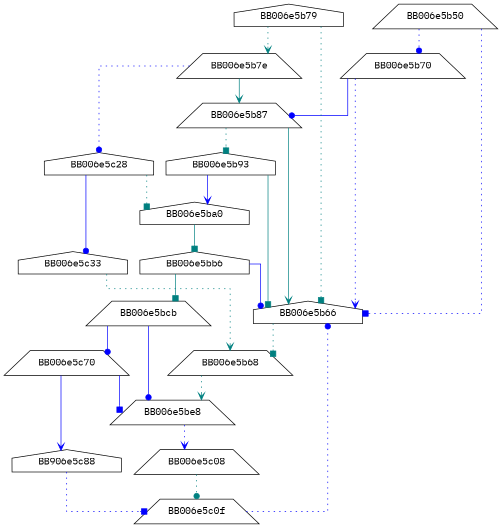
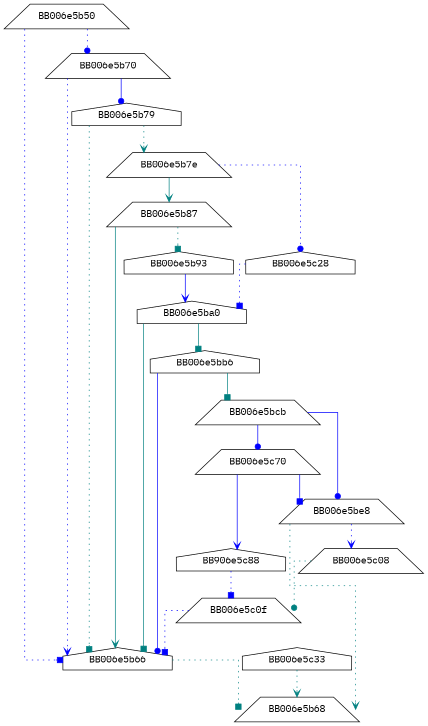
(340, 116) -> (121, 88)
(147, 189) -> (240, 280)
(86, 212) -> none
(268, 238) -> (144, 484)
(201, 384) -> (350, 586)
(328, 461) -> (165, 617)
